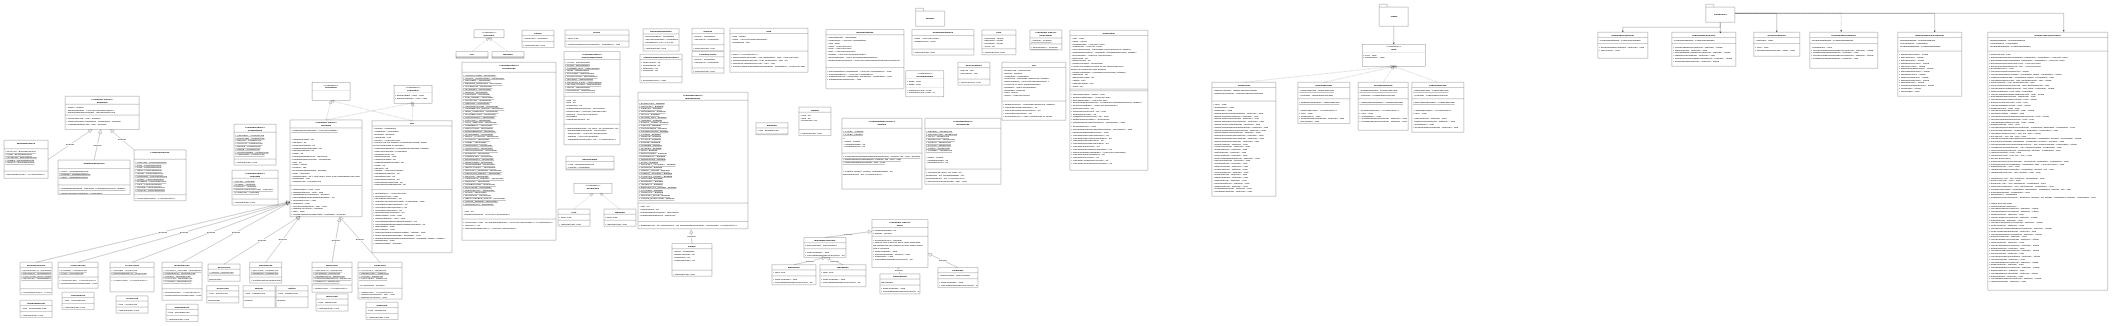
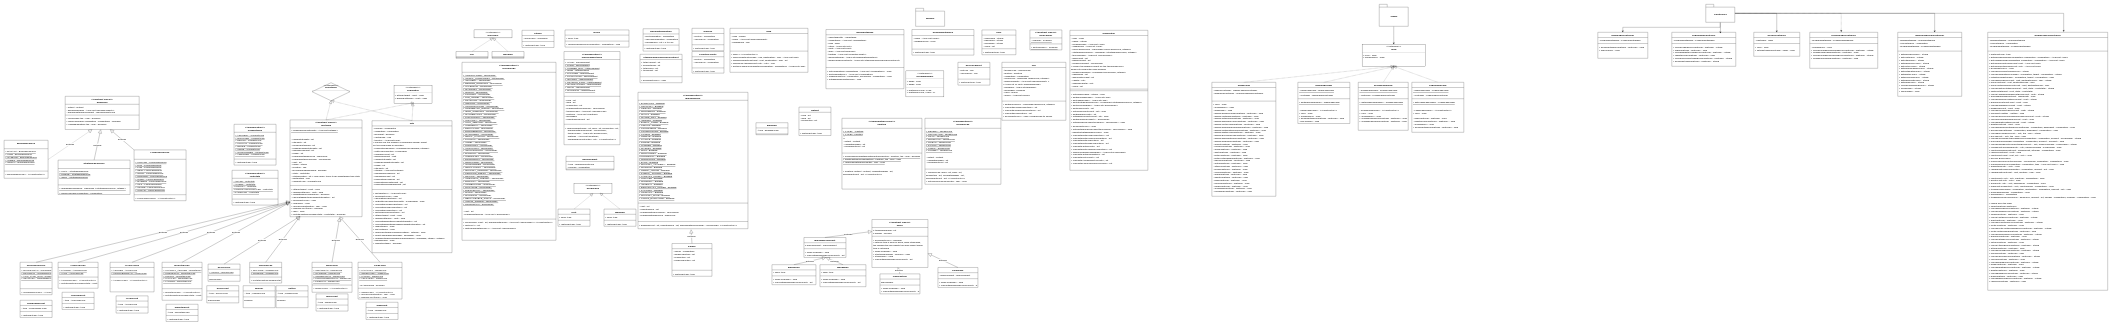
(489, 34) -> (493, 34)
(331, 92) -> (331, 92)
(69, 145) -> (69, 145)
